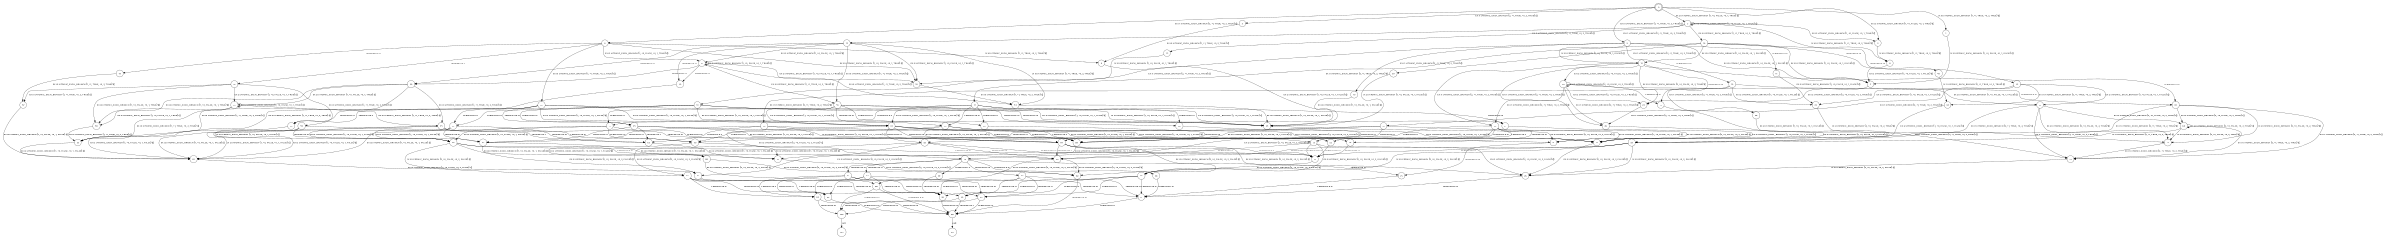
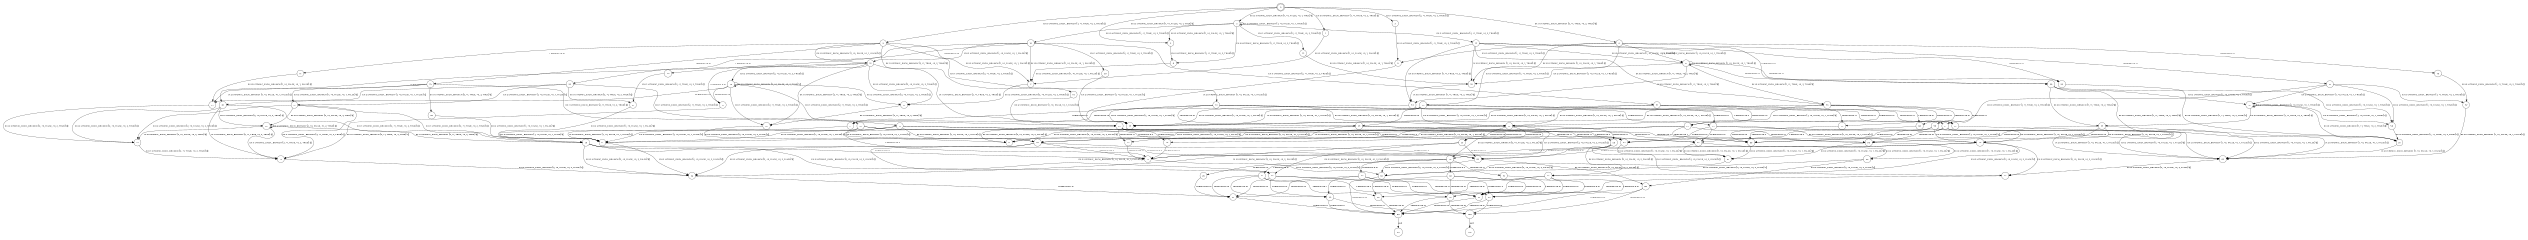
(875, 116) -> (1720, 111)
(1307, 150) -> (966, 151)
(1401, 176) -> none
